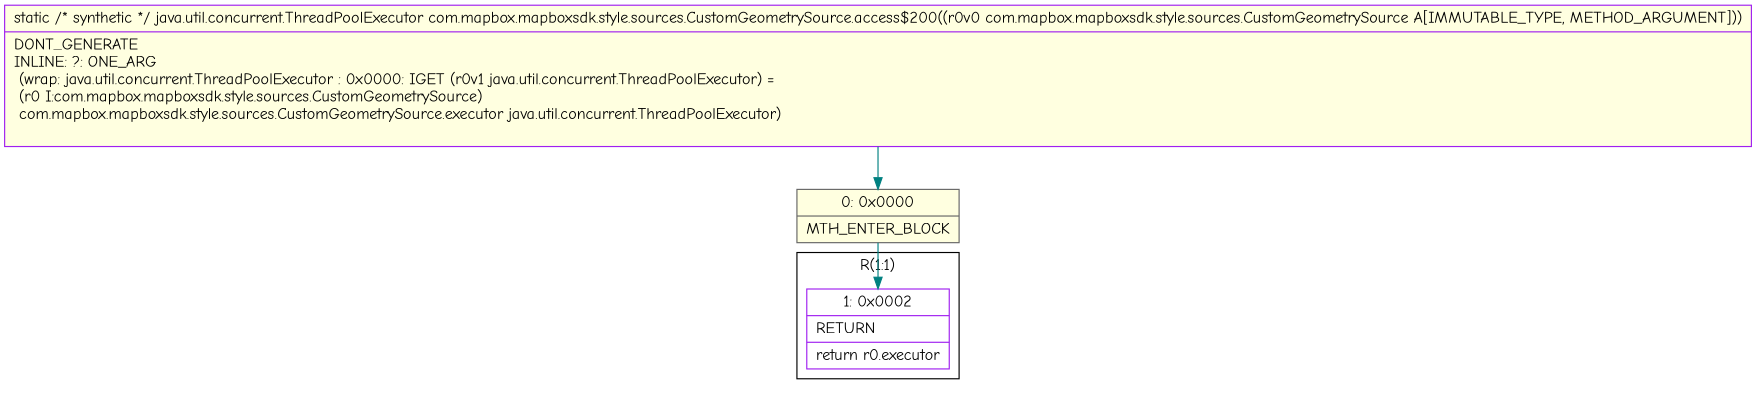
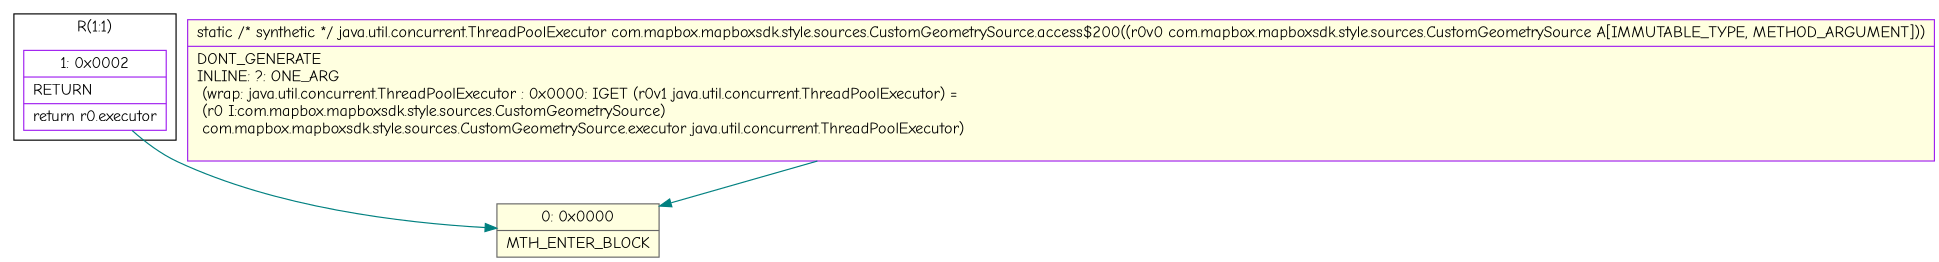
(878, 260) -> (301, 203)
